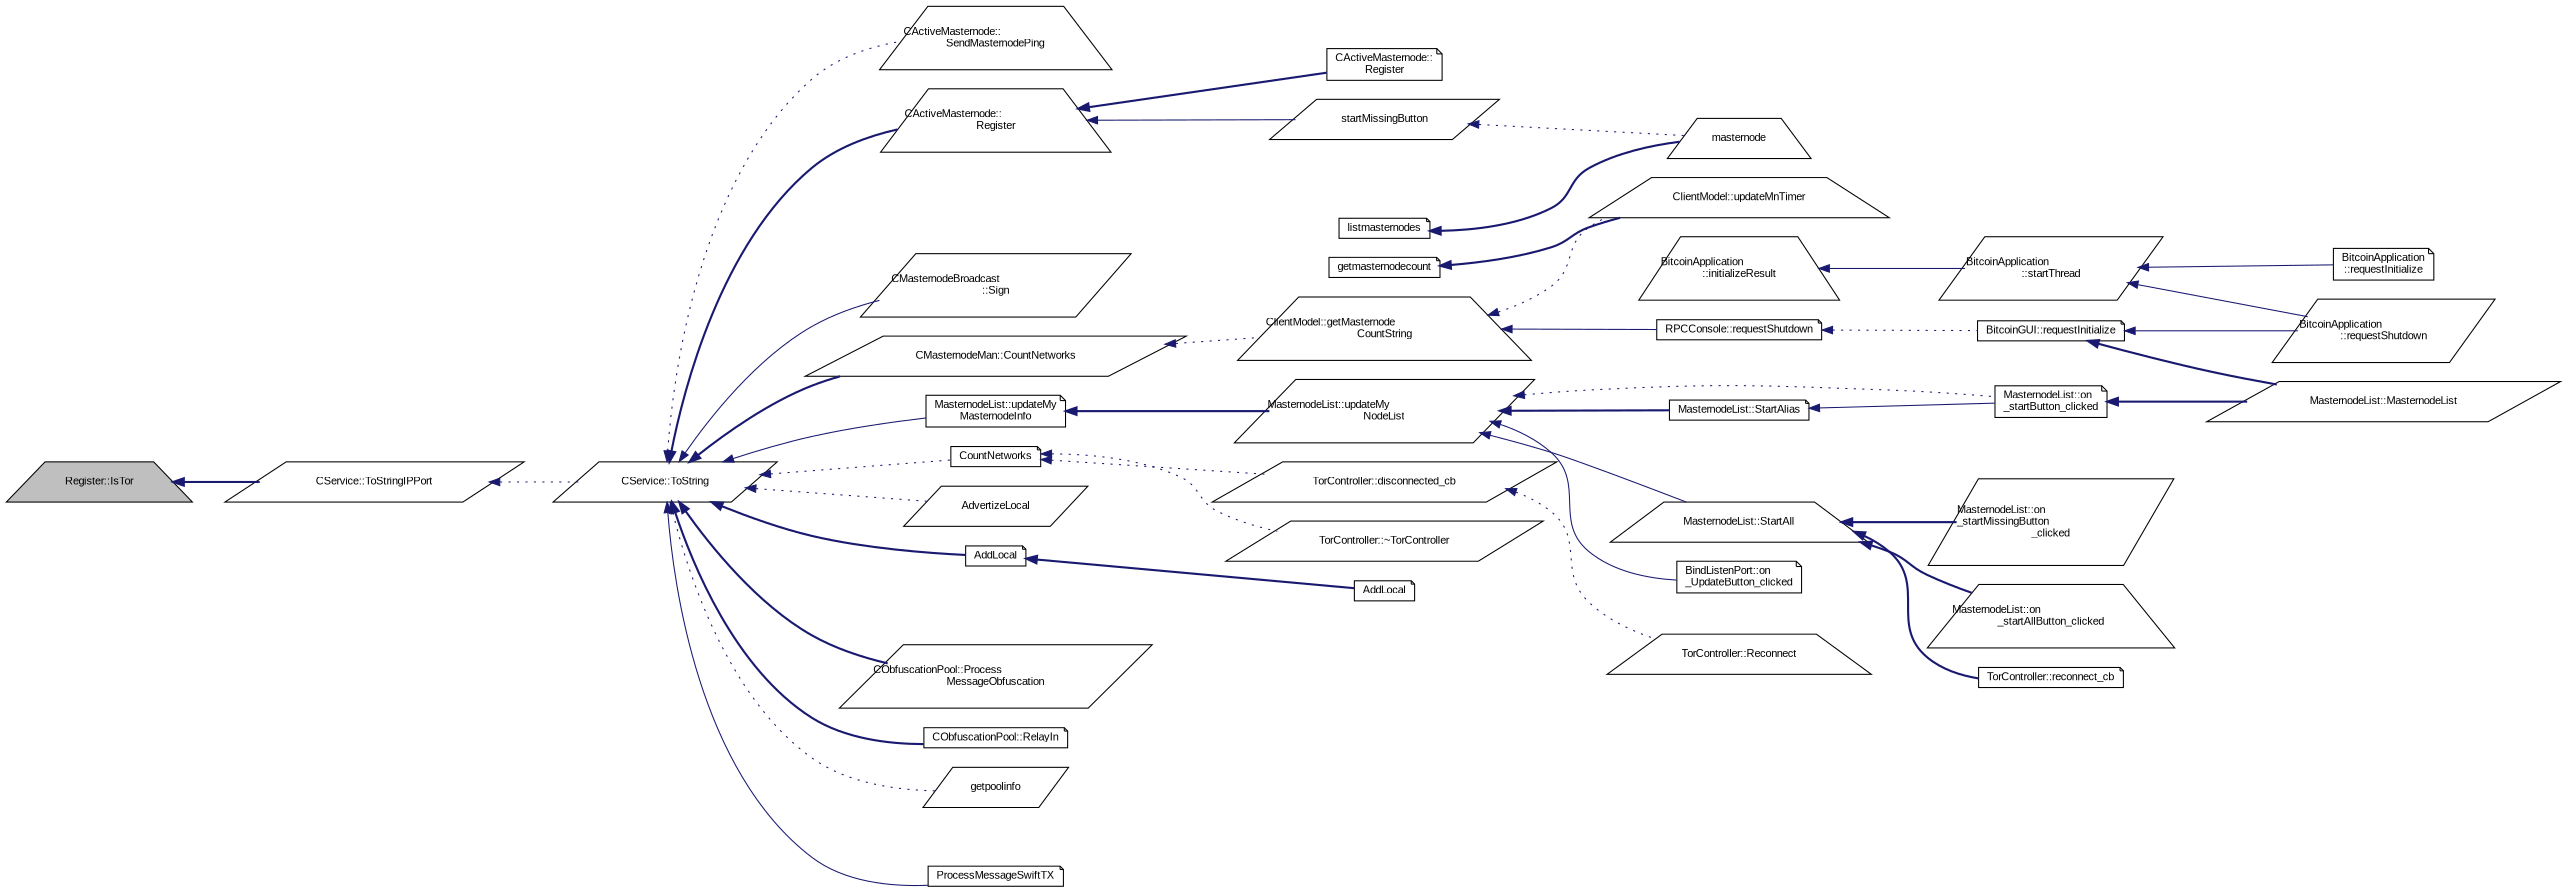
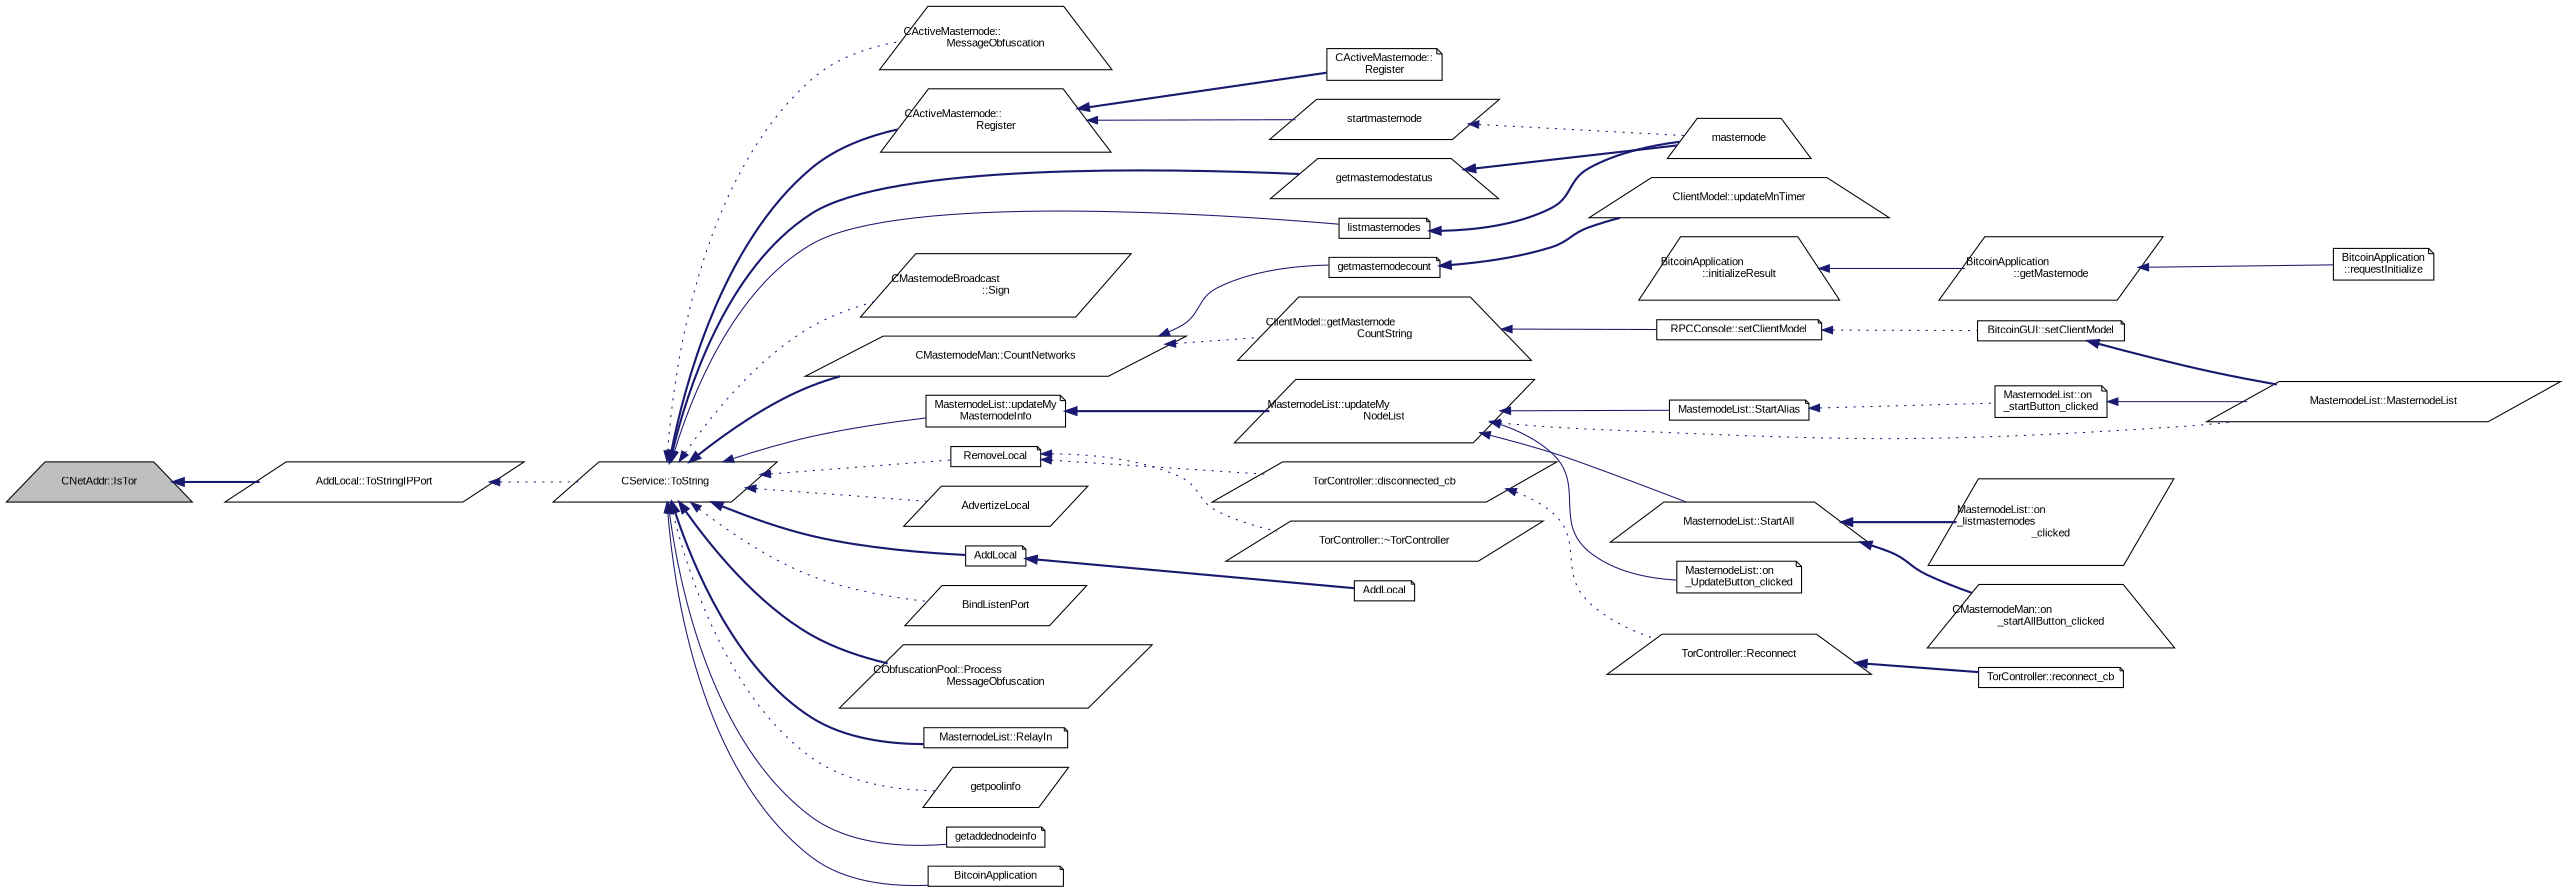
(996, 38) -> (996, 38)
(1384, 119) -> (1384, 119)
none -> (1384, 179)
none -> (947, 215)
(2051, 268) -> (2051, 268)
(1562, 275) -> none
none -> (1239, 279)
(1739, 330) -> (1739, 330)
(2051, 331) -> (2051, 331)
(2384, 331) -> none
(768, 358) -> (768, 358)
(1760, 386) -> (1868, 438)
(2183, 402) -> (2183, 402)
(1907, 406) -> (1907, 406)
(1590, 411) -> (1590, 411)
(996, 457) -> (996, 457)
(99, 482) -> (99, 482)
(375, 482) -> (375, 482)
(2051, 522) -> (2051, 522)
(1739, 577) -> (1739, 577)
none -> (996, 606)
(2051, 616) -> (2051, 616)
(1908, 618) -> (1922, 668)
(996, 738) -> (996, 738)
none -> (996, 837)
(996, 876) -> (996, 876)
